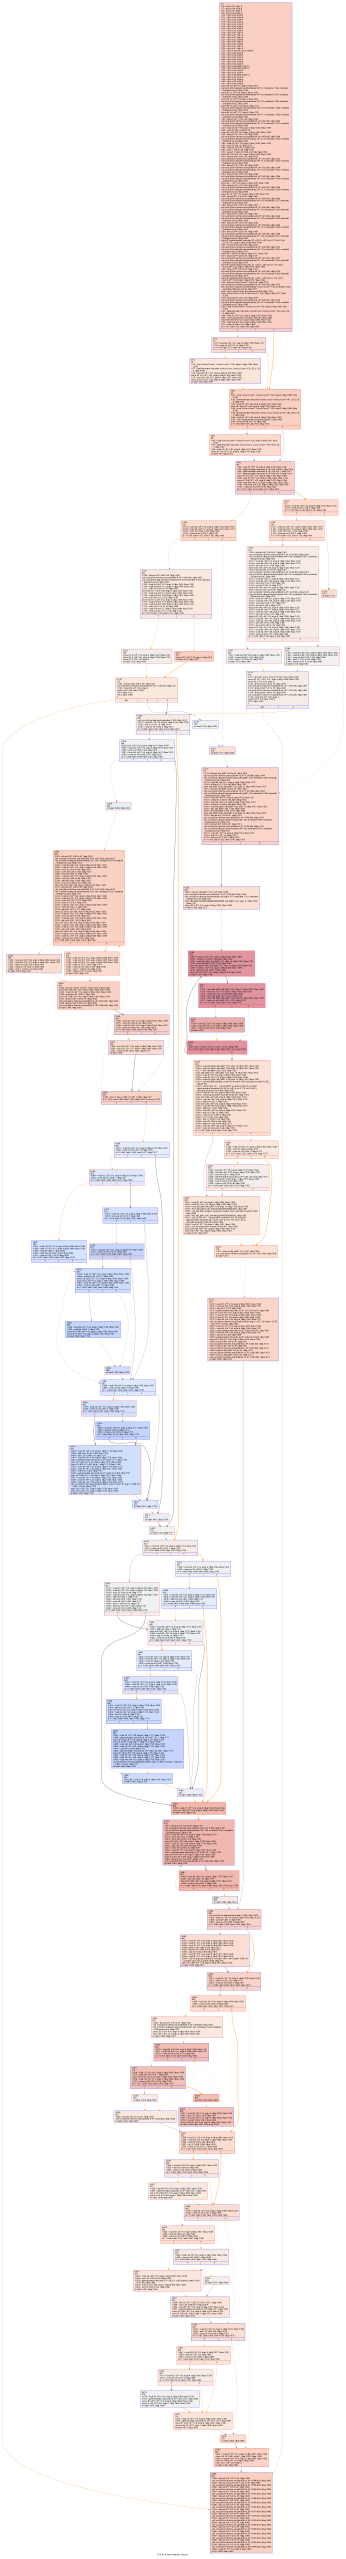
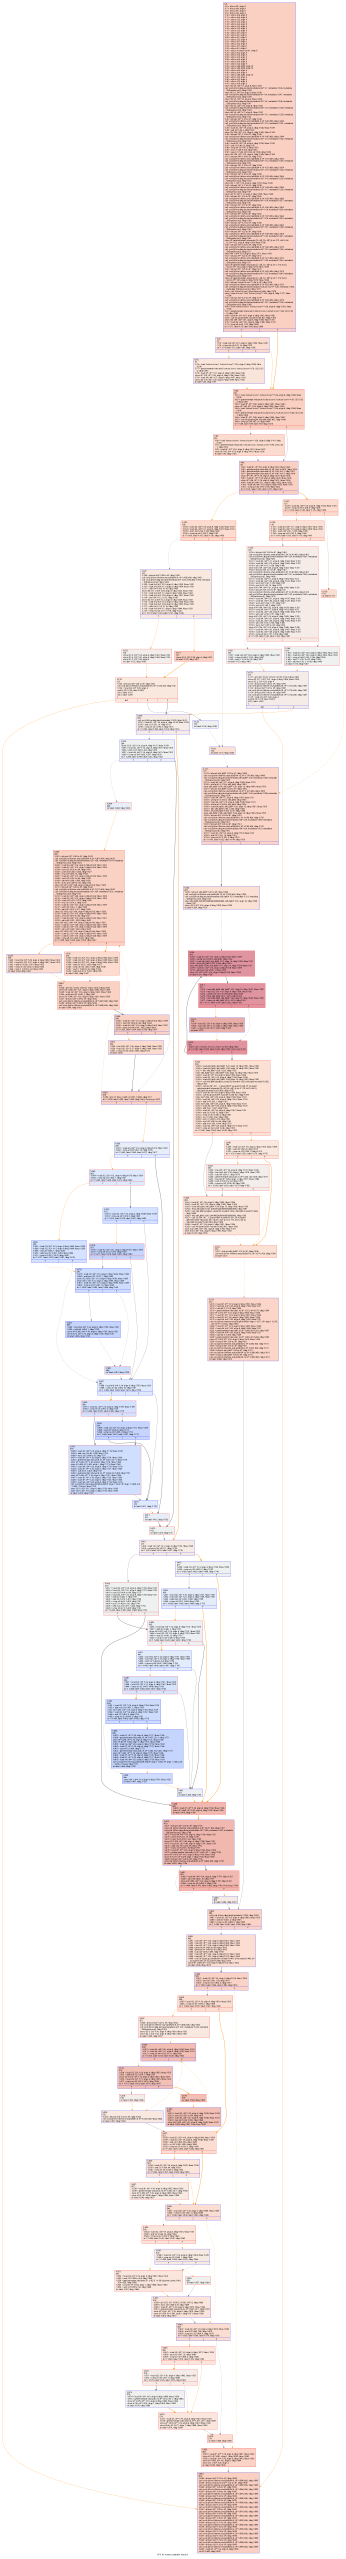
(254, 1950) -> none
